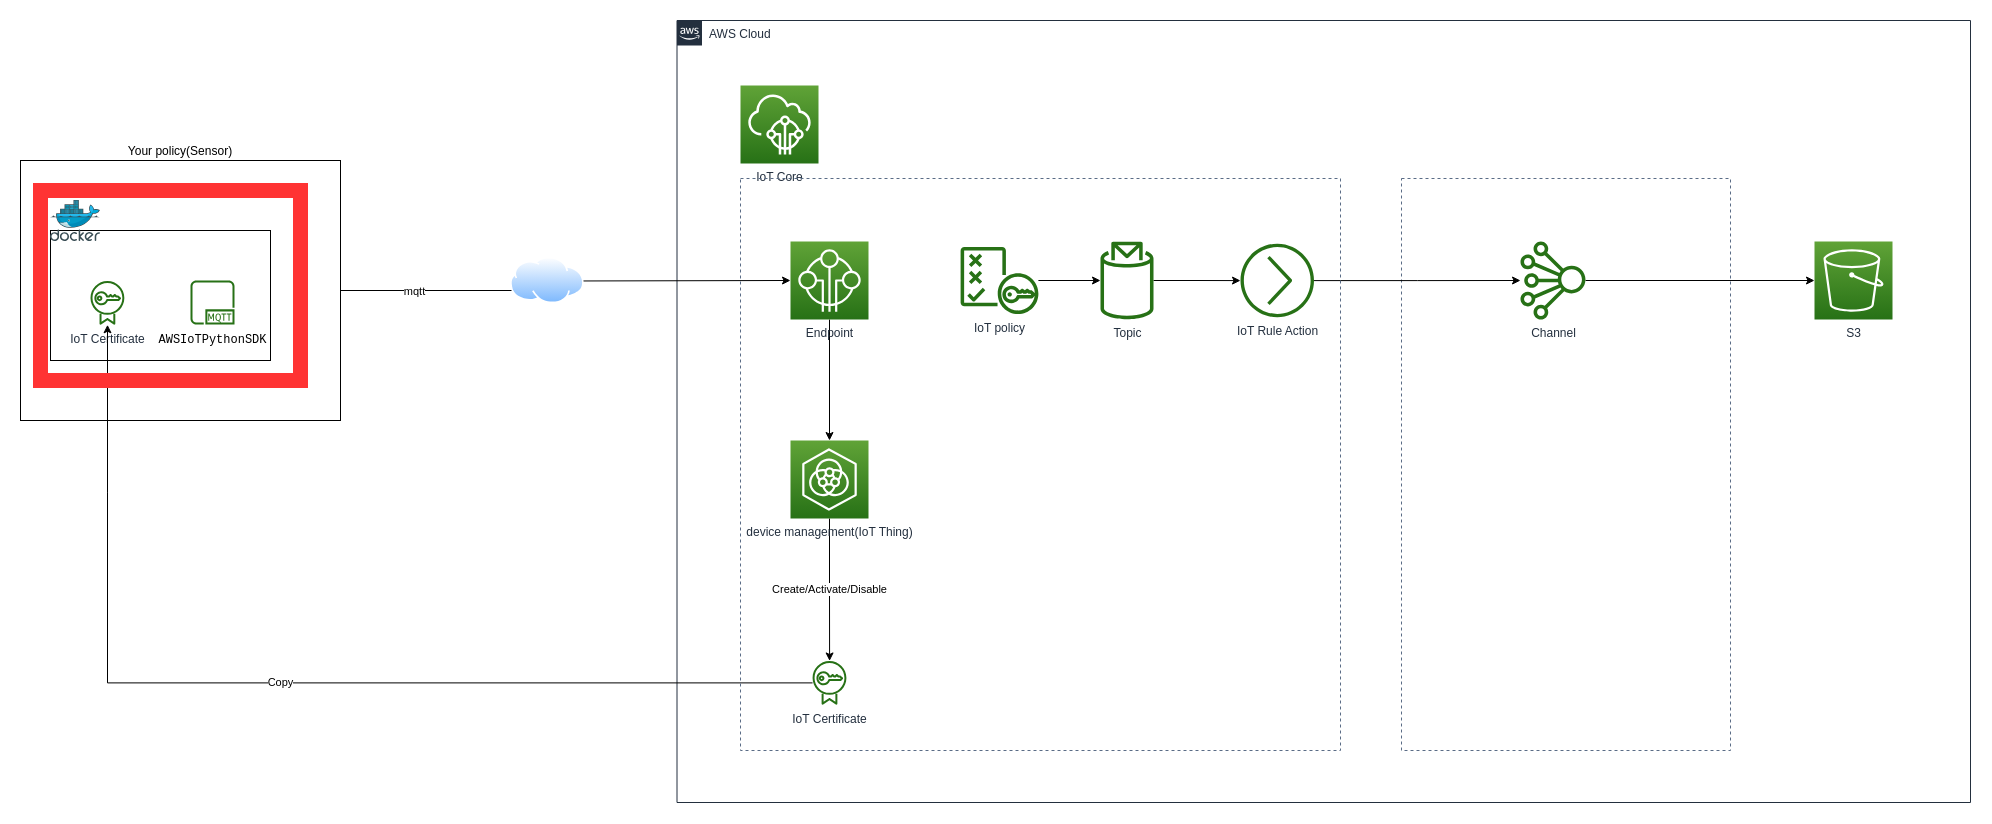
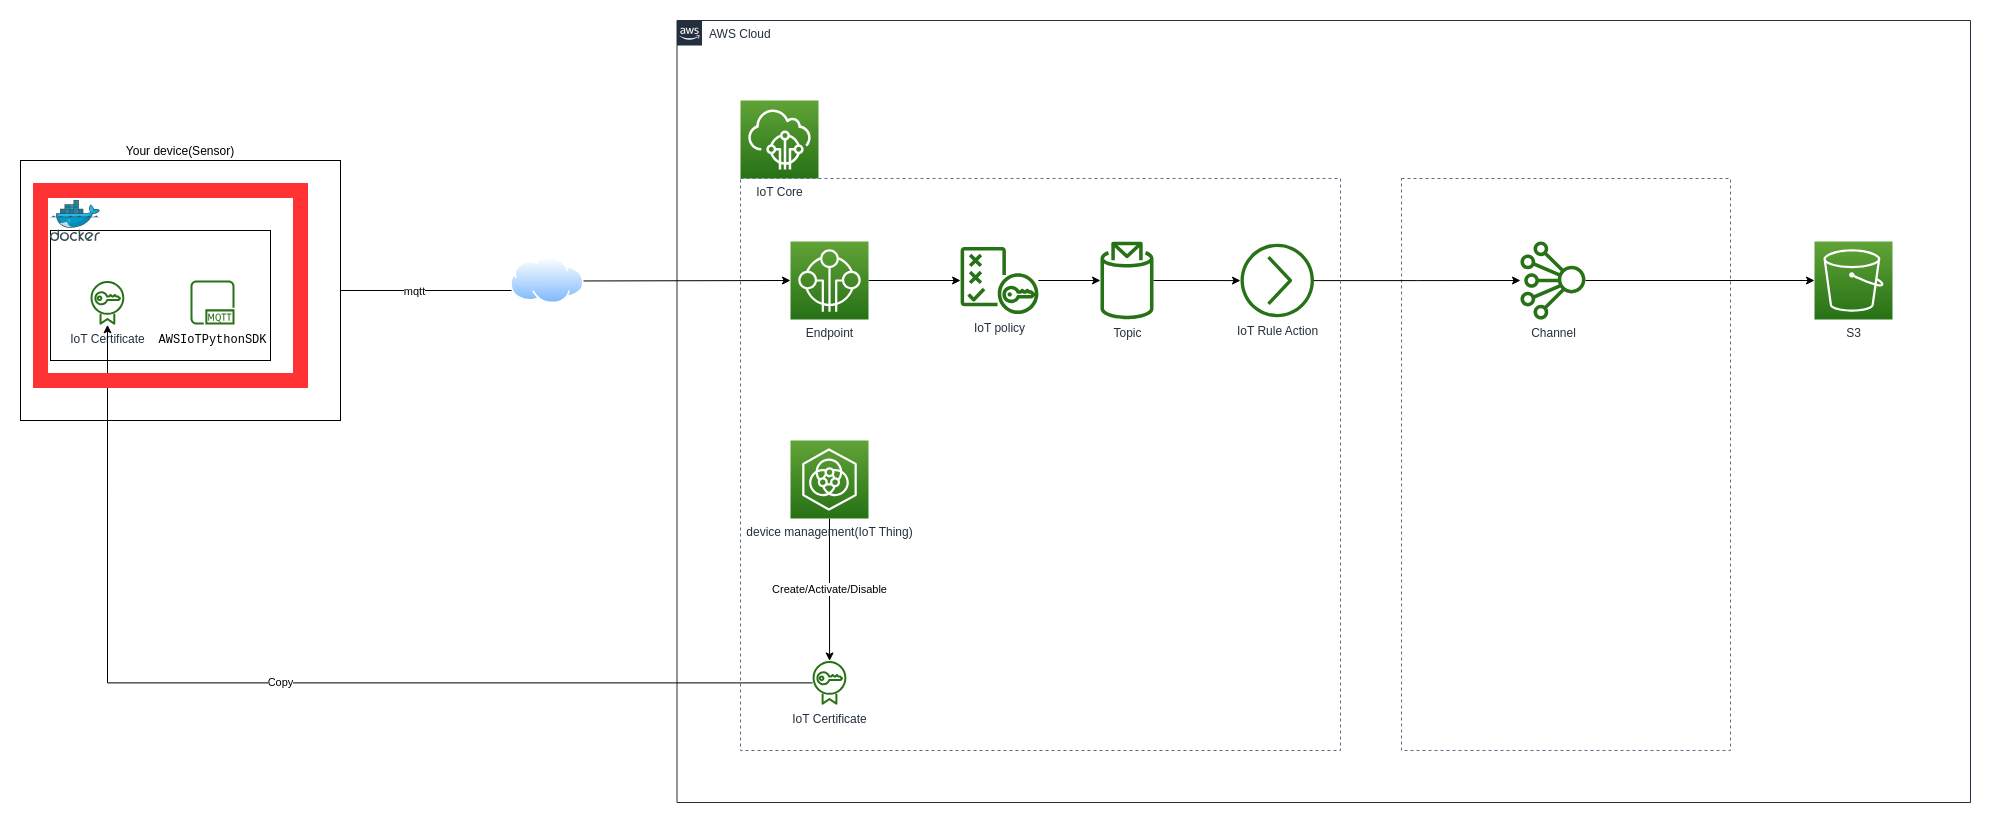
(780, 125) -> (780, 140)
(181, 150) -> (181, 150)
(830, 377) -> (911, 281)
